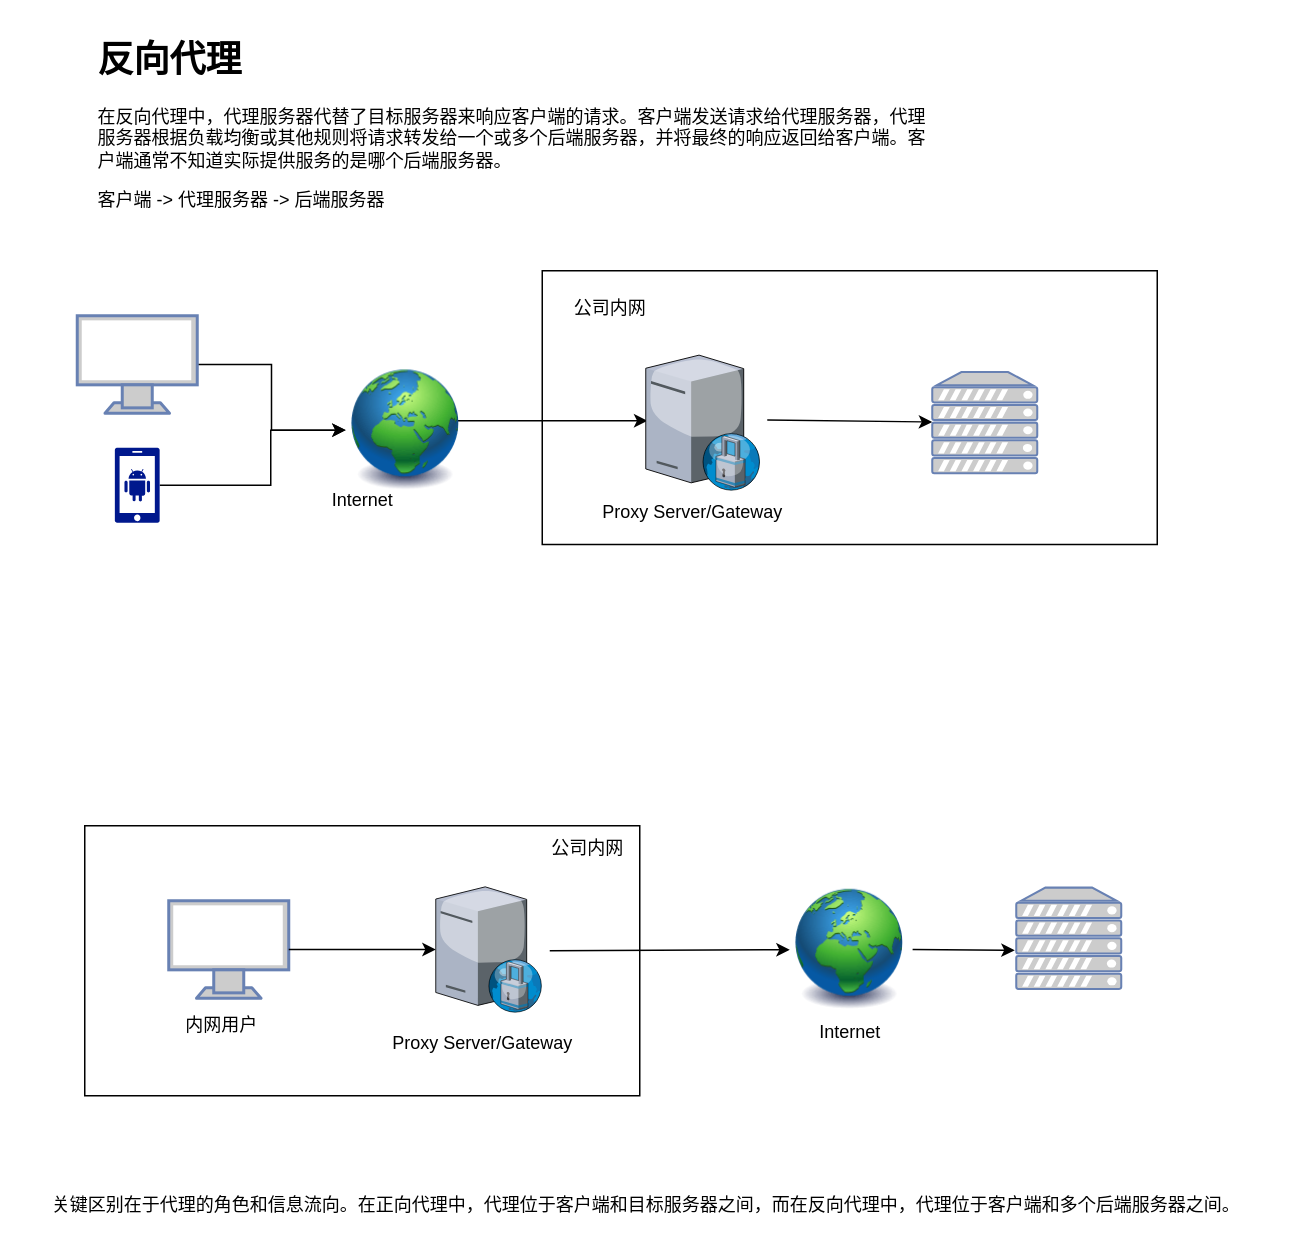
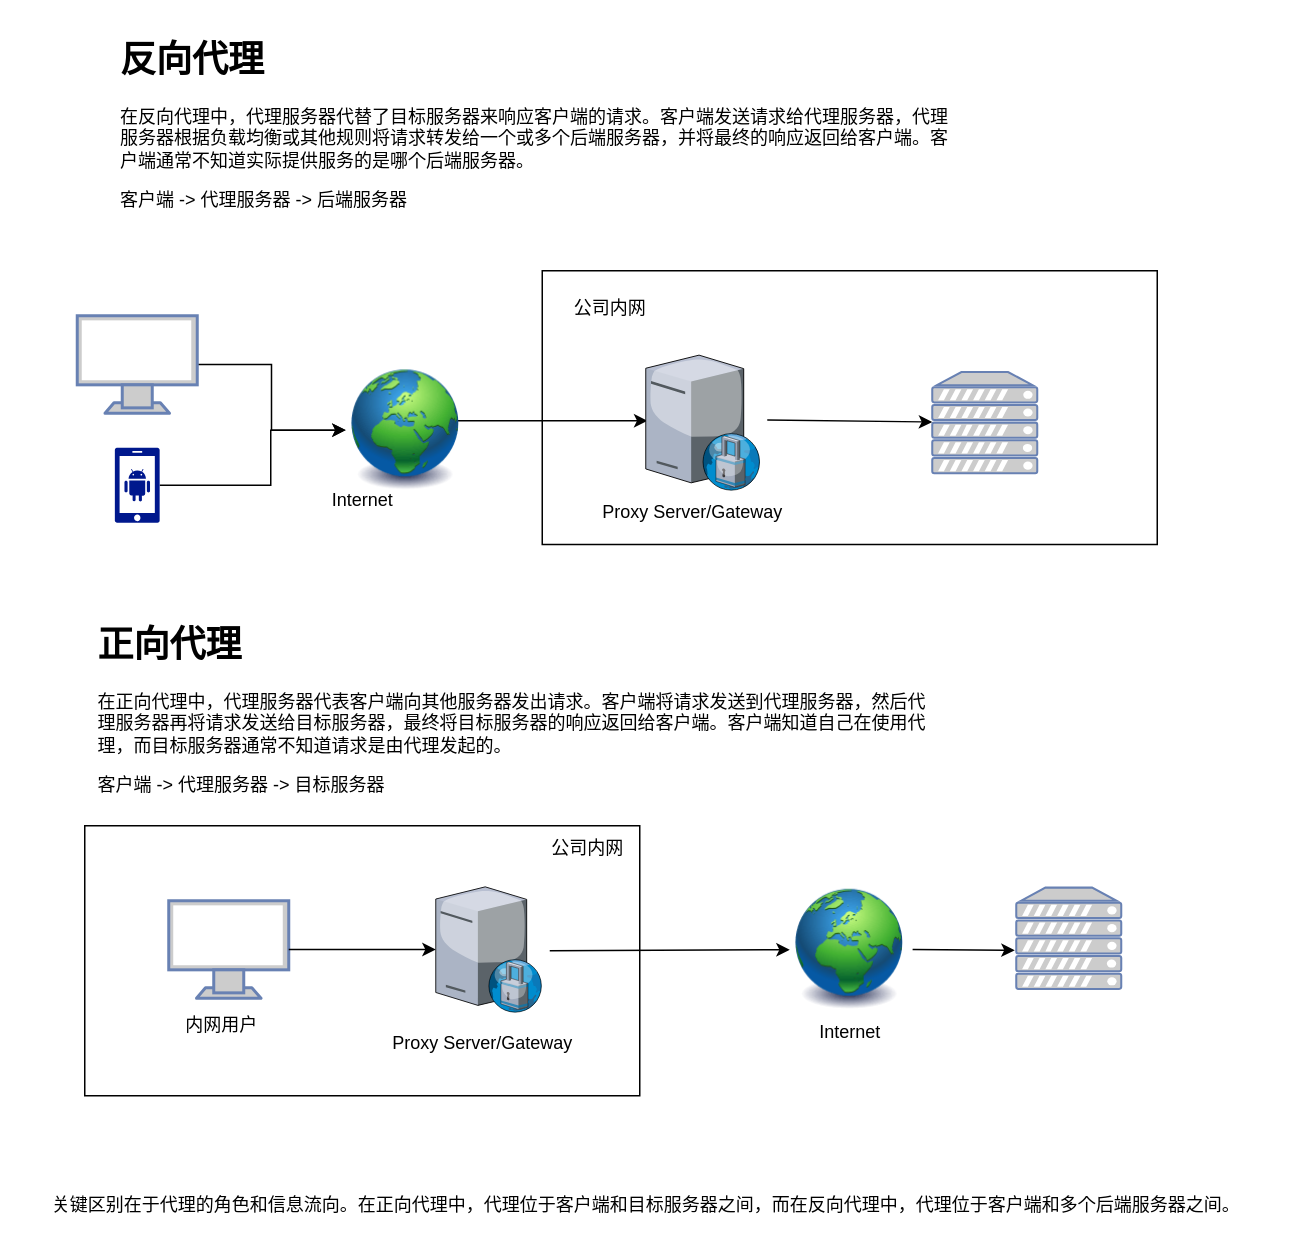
(518, 128) -> (541, 128)
none -> (518, 713)
